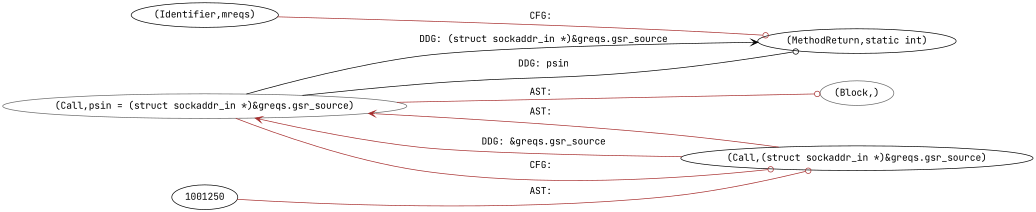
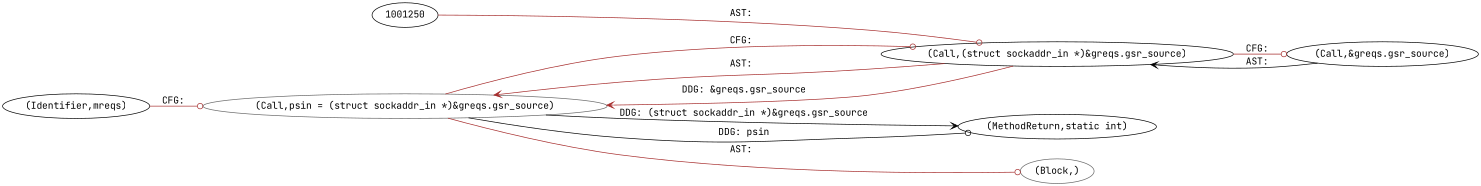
(520, 24) -> (173, 106)
none -> (1383, 54)
